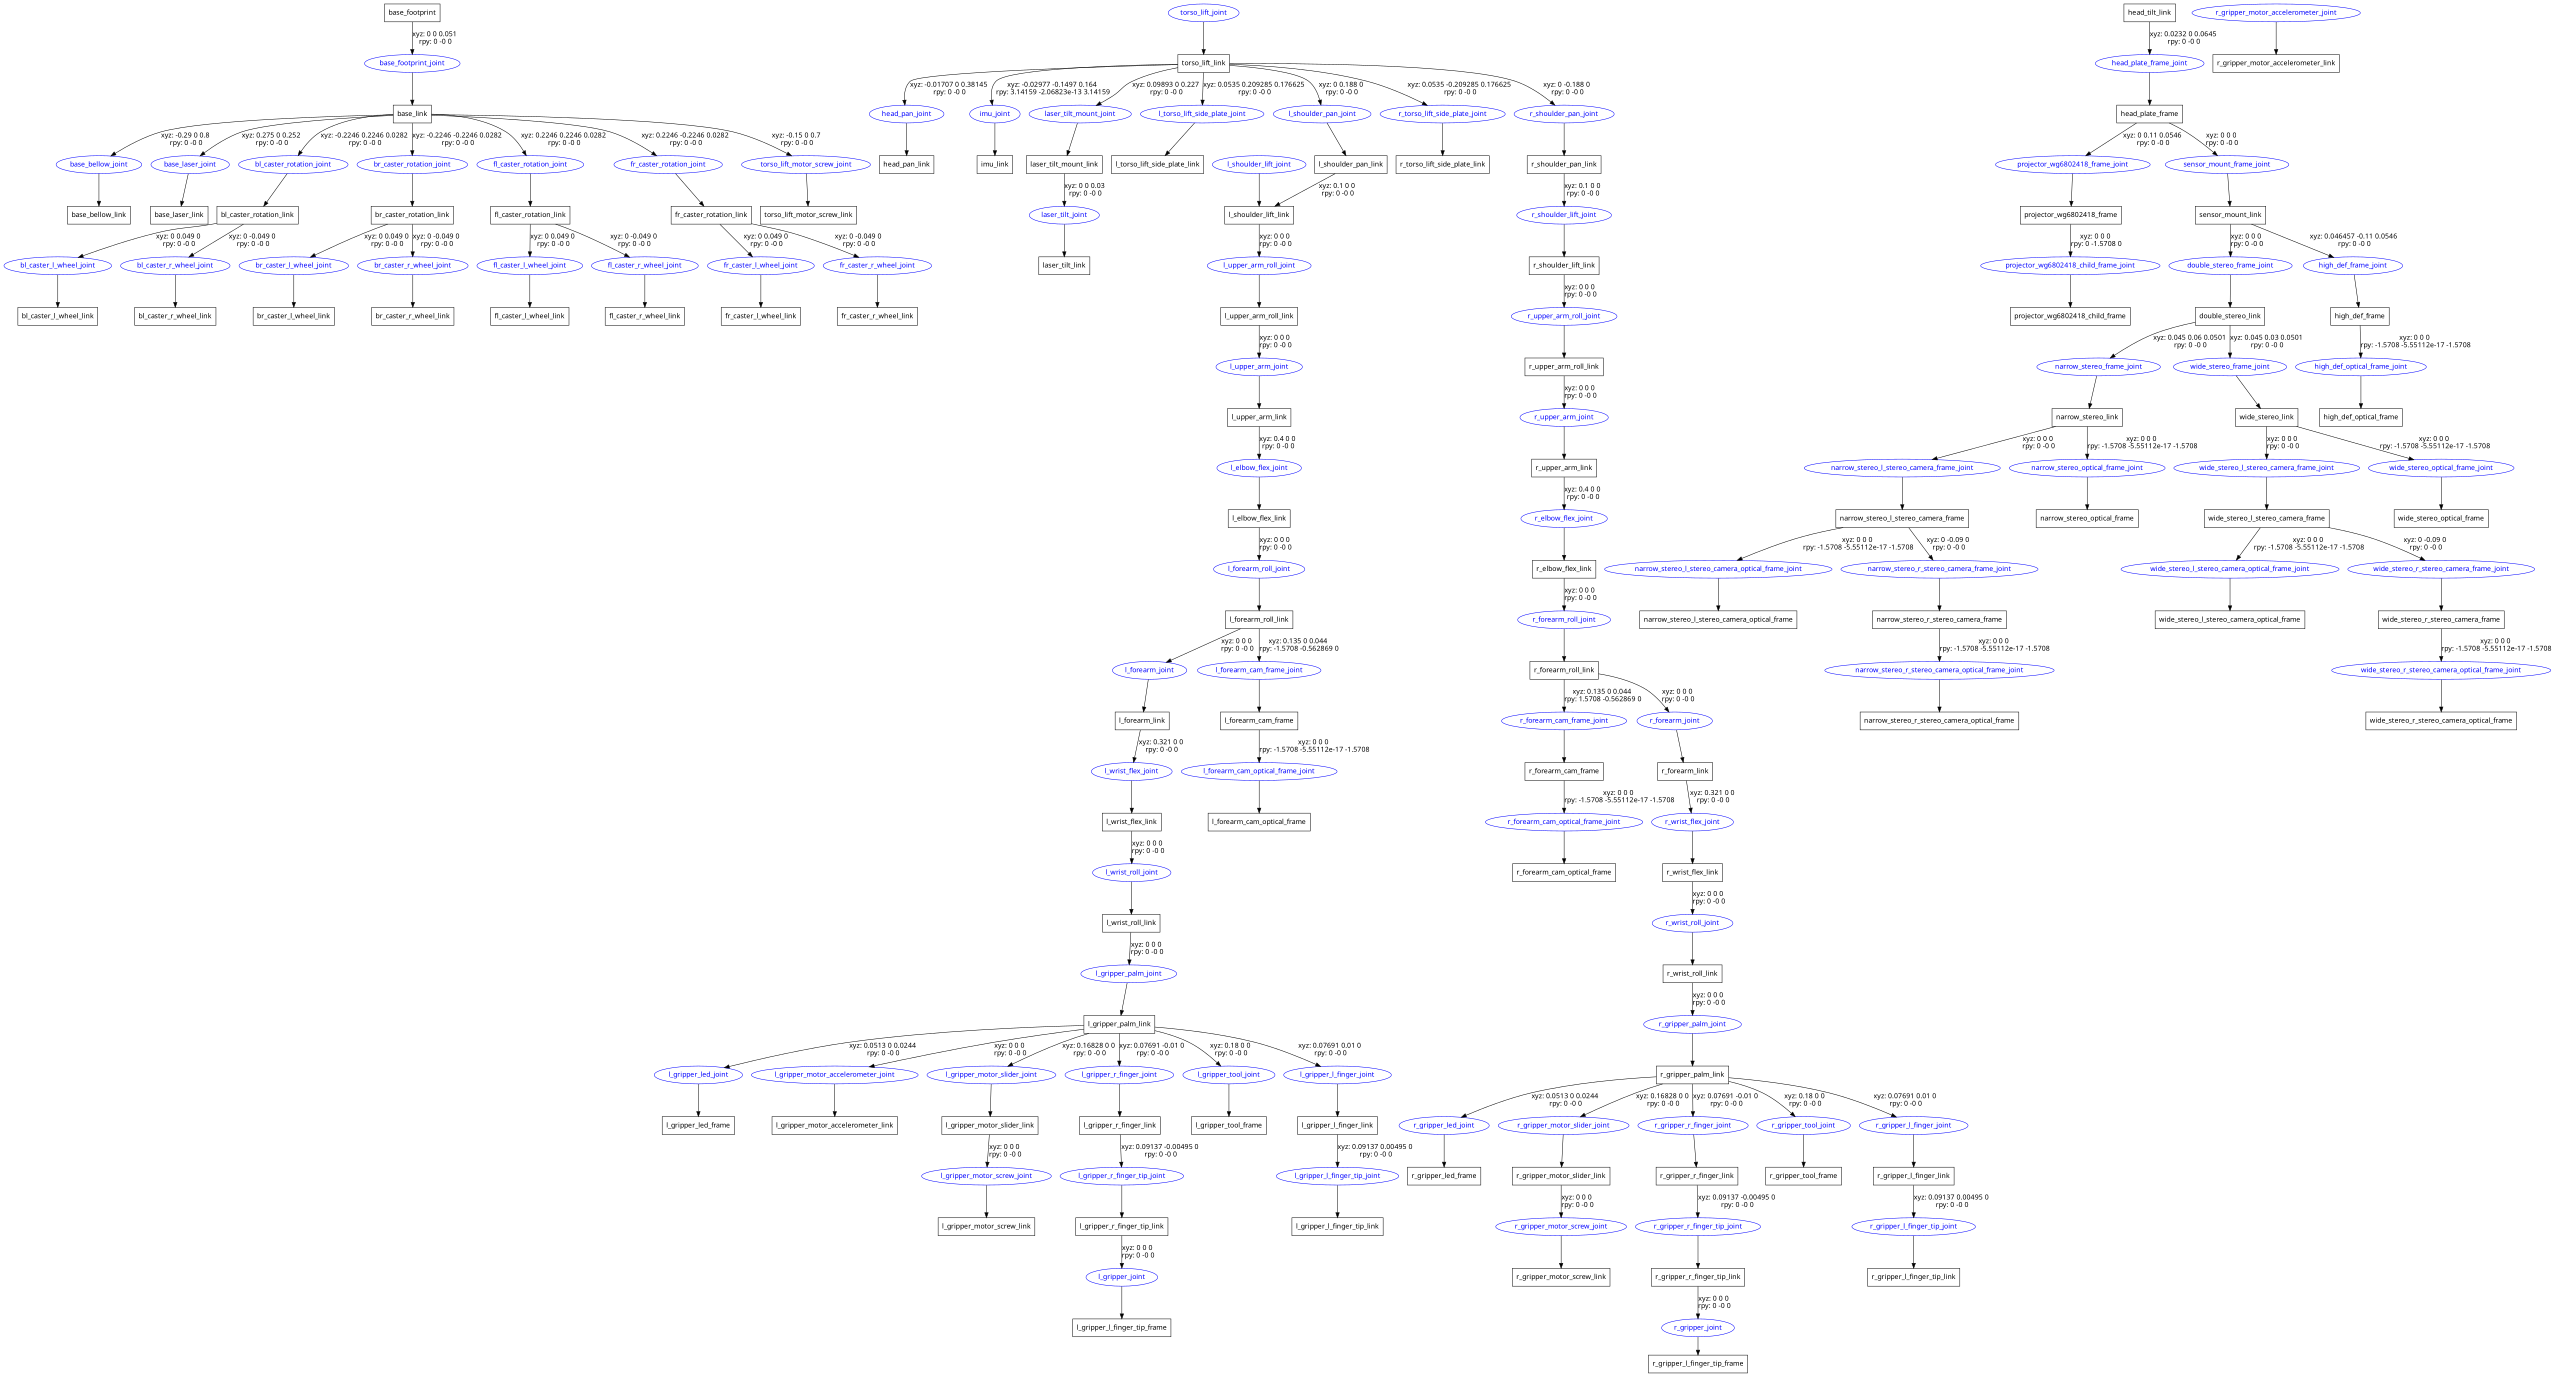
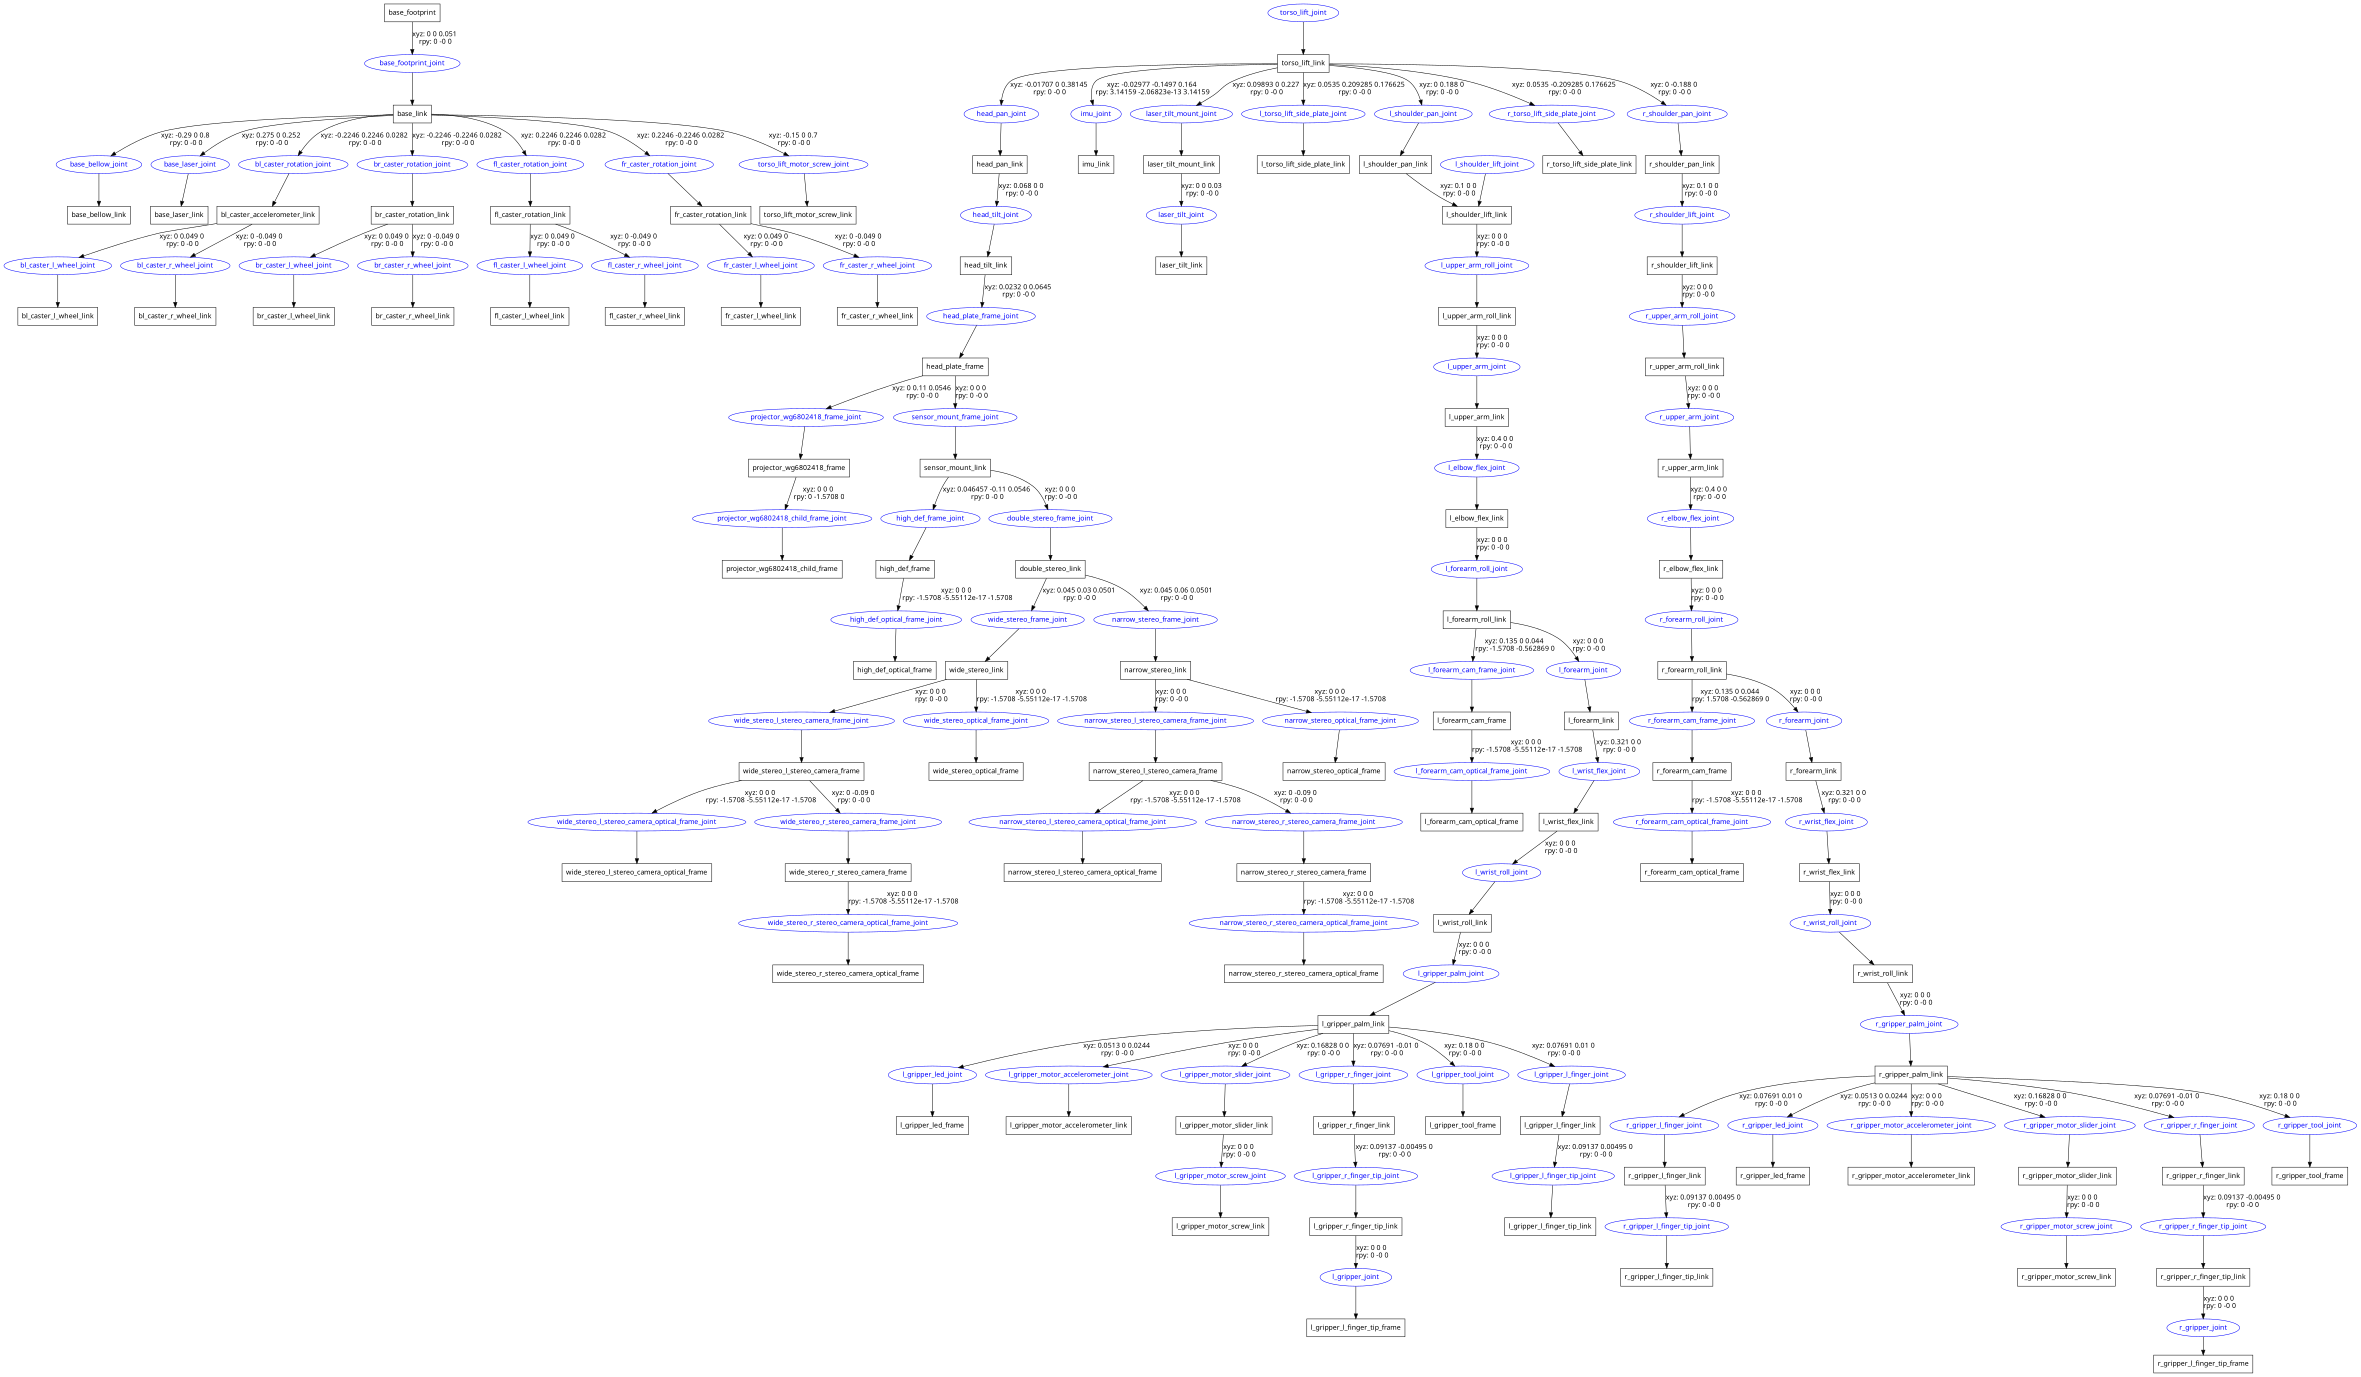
(258, 215) -> (268, 215)
none -> (996, 215)
none -> (1911, 1098)
